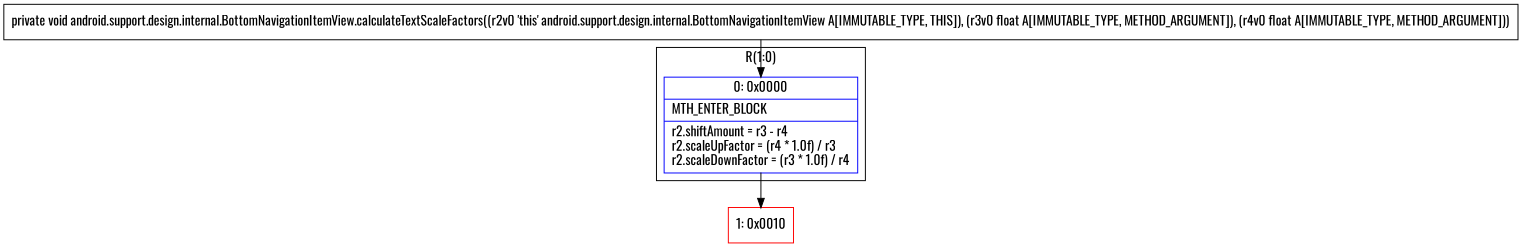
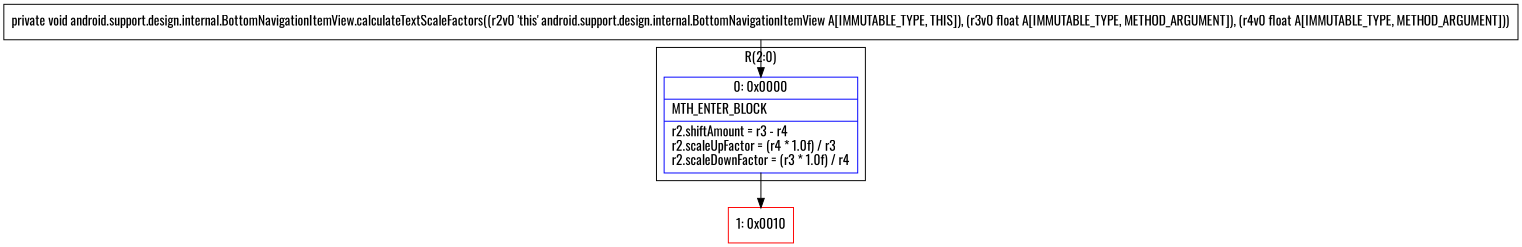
(761, 58) -> (761, 58)
